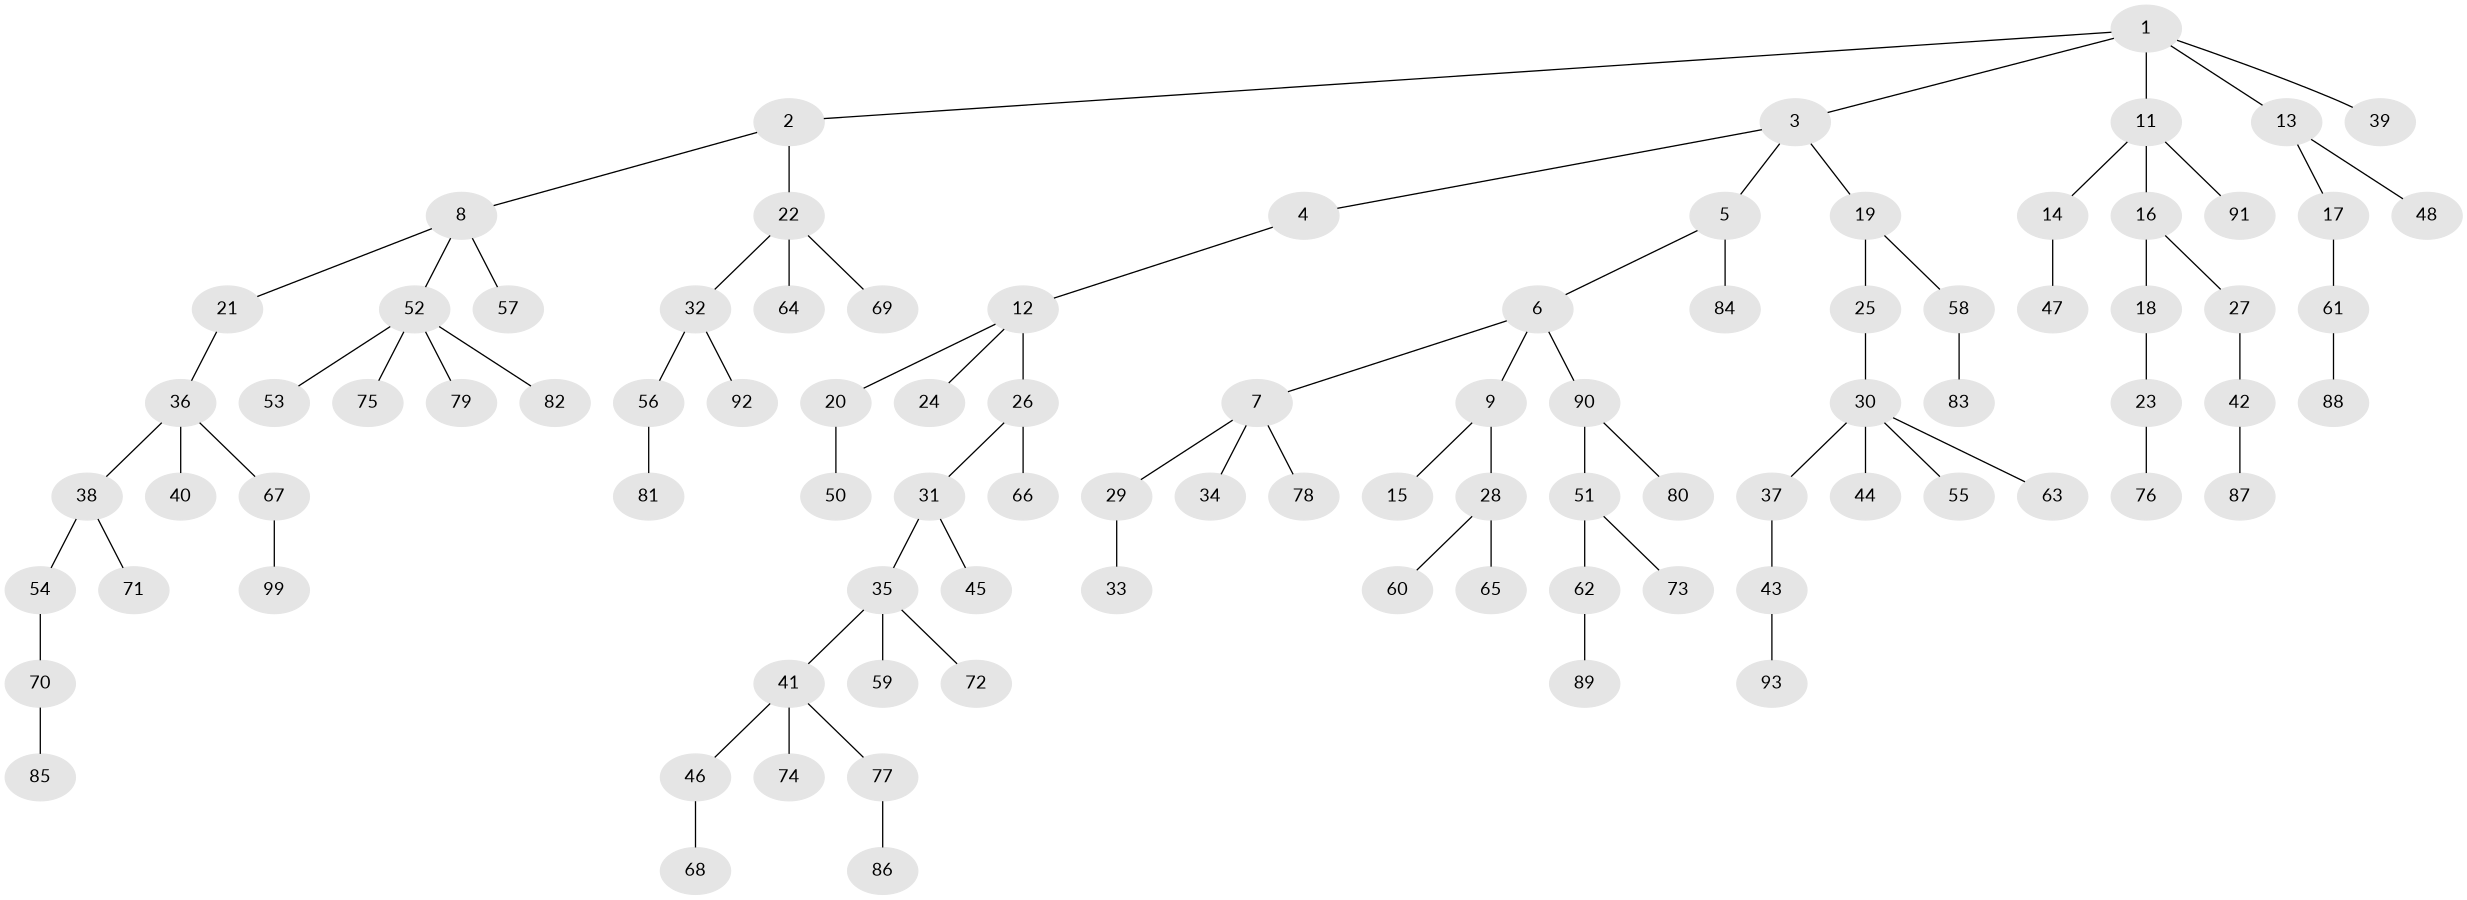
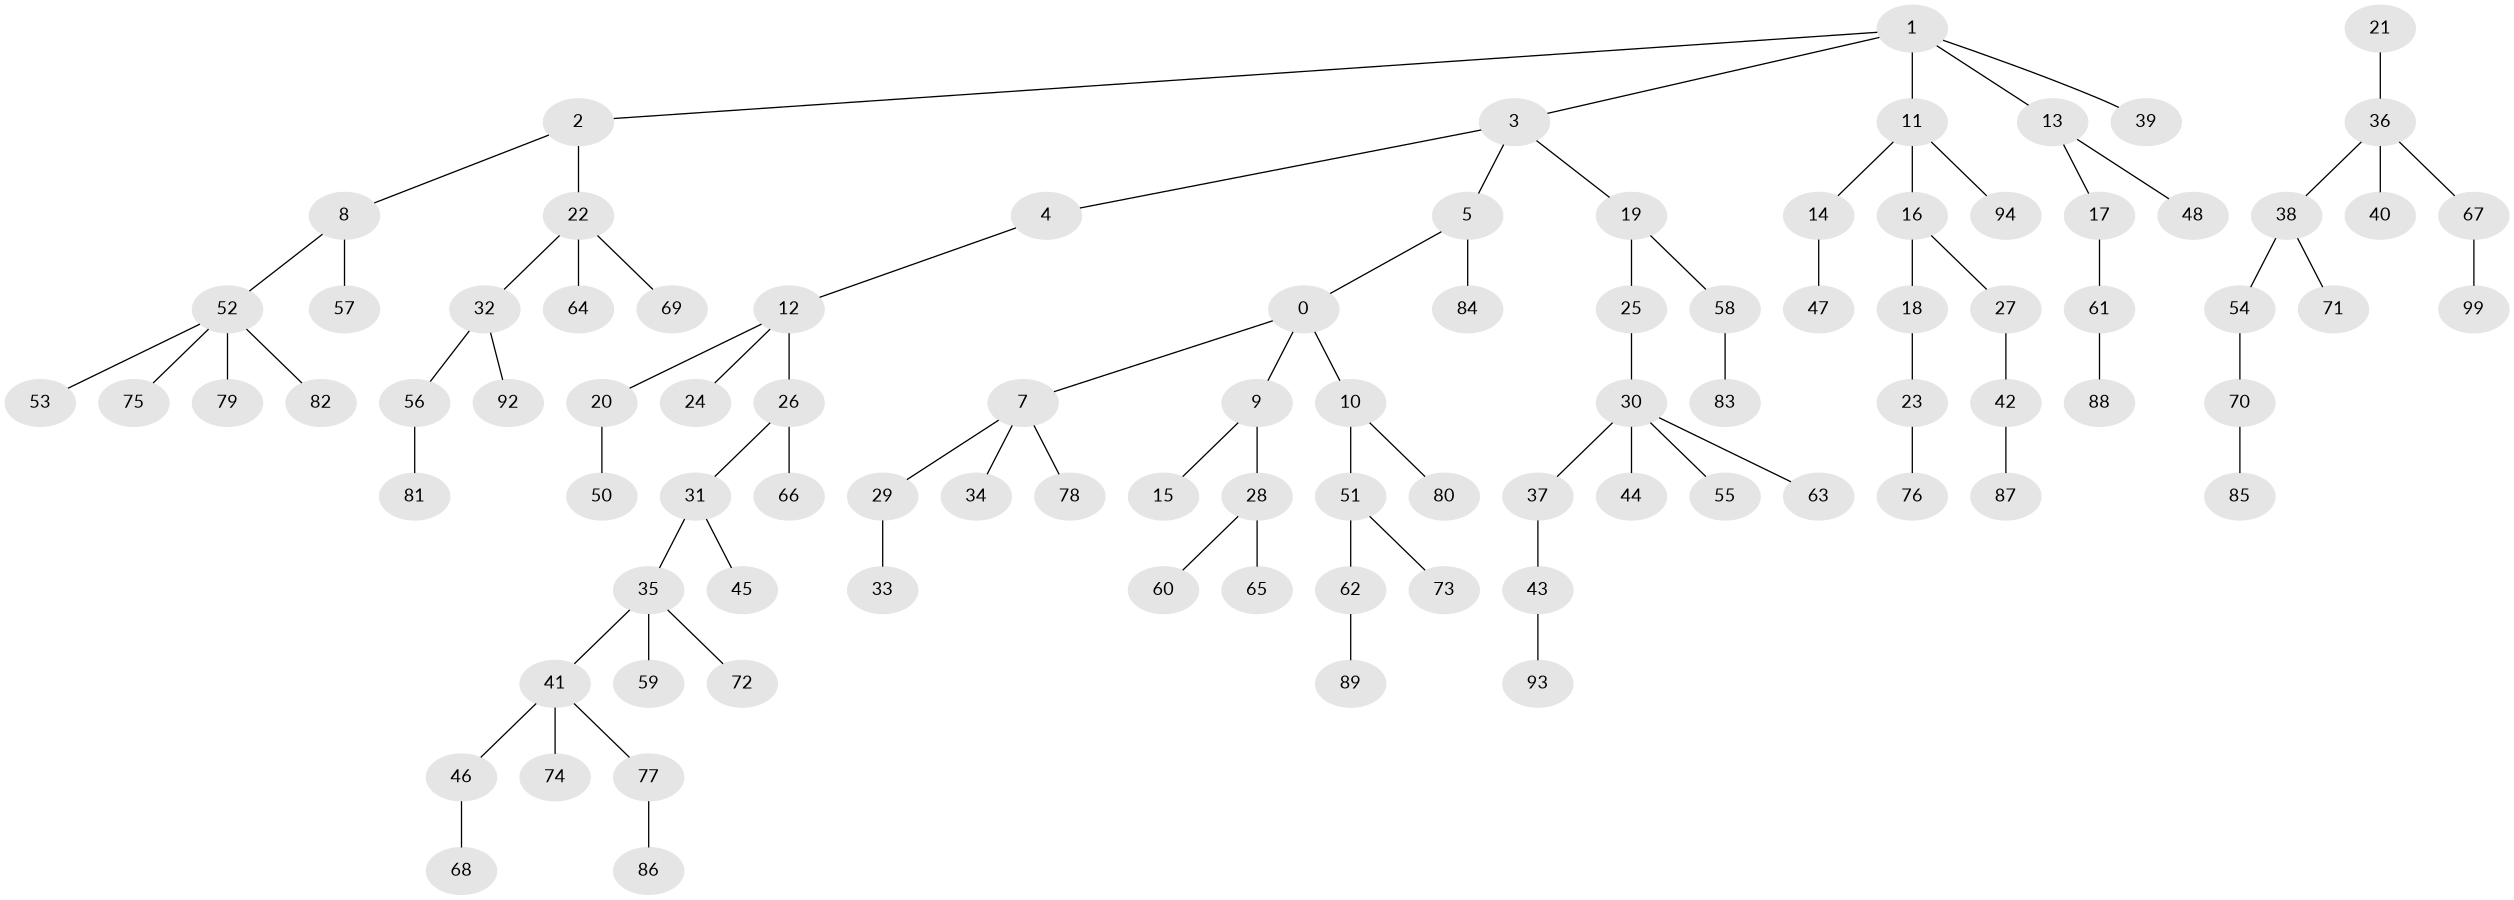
(2240, 216) -> (2006, 216)
(345, 263) -> none
(1538, 309) -> (1304, 309)
(1585, 403) -> (1351, 403)
